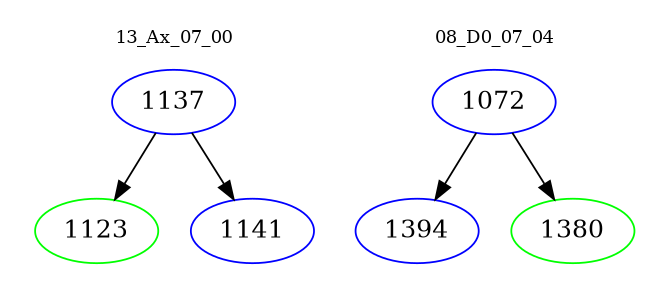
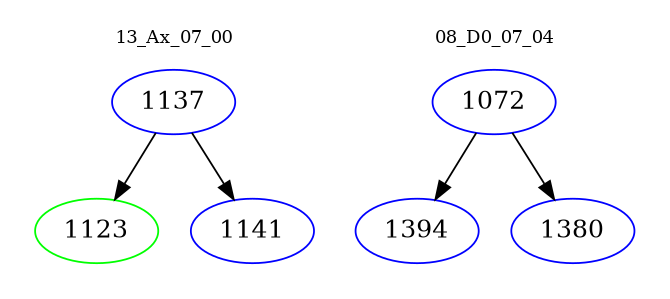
(573, 231) -> (573, 231)
